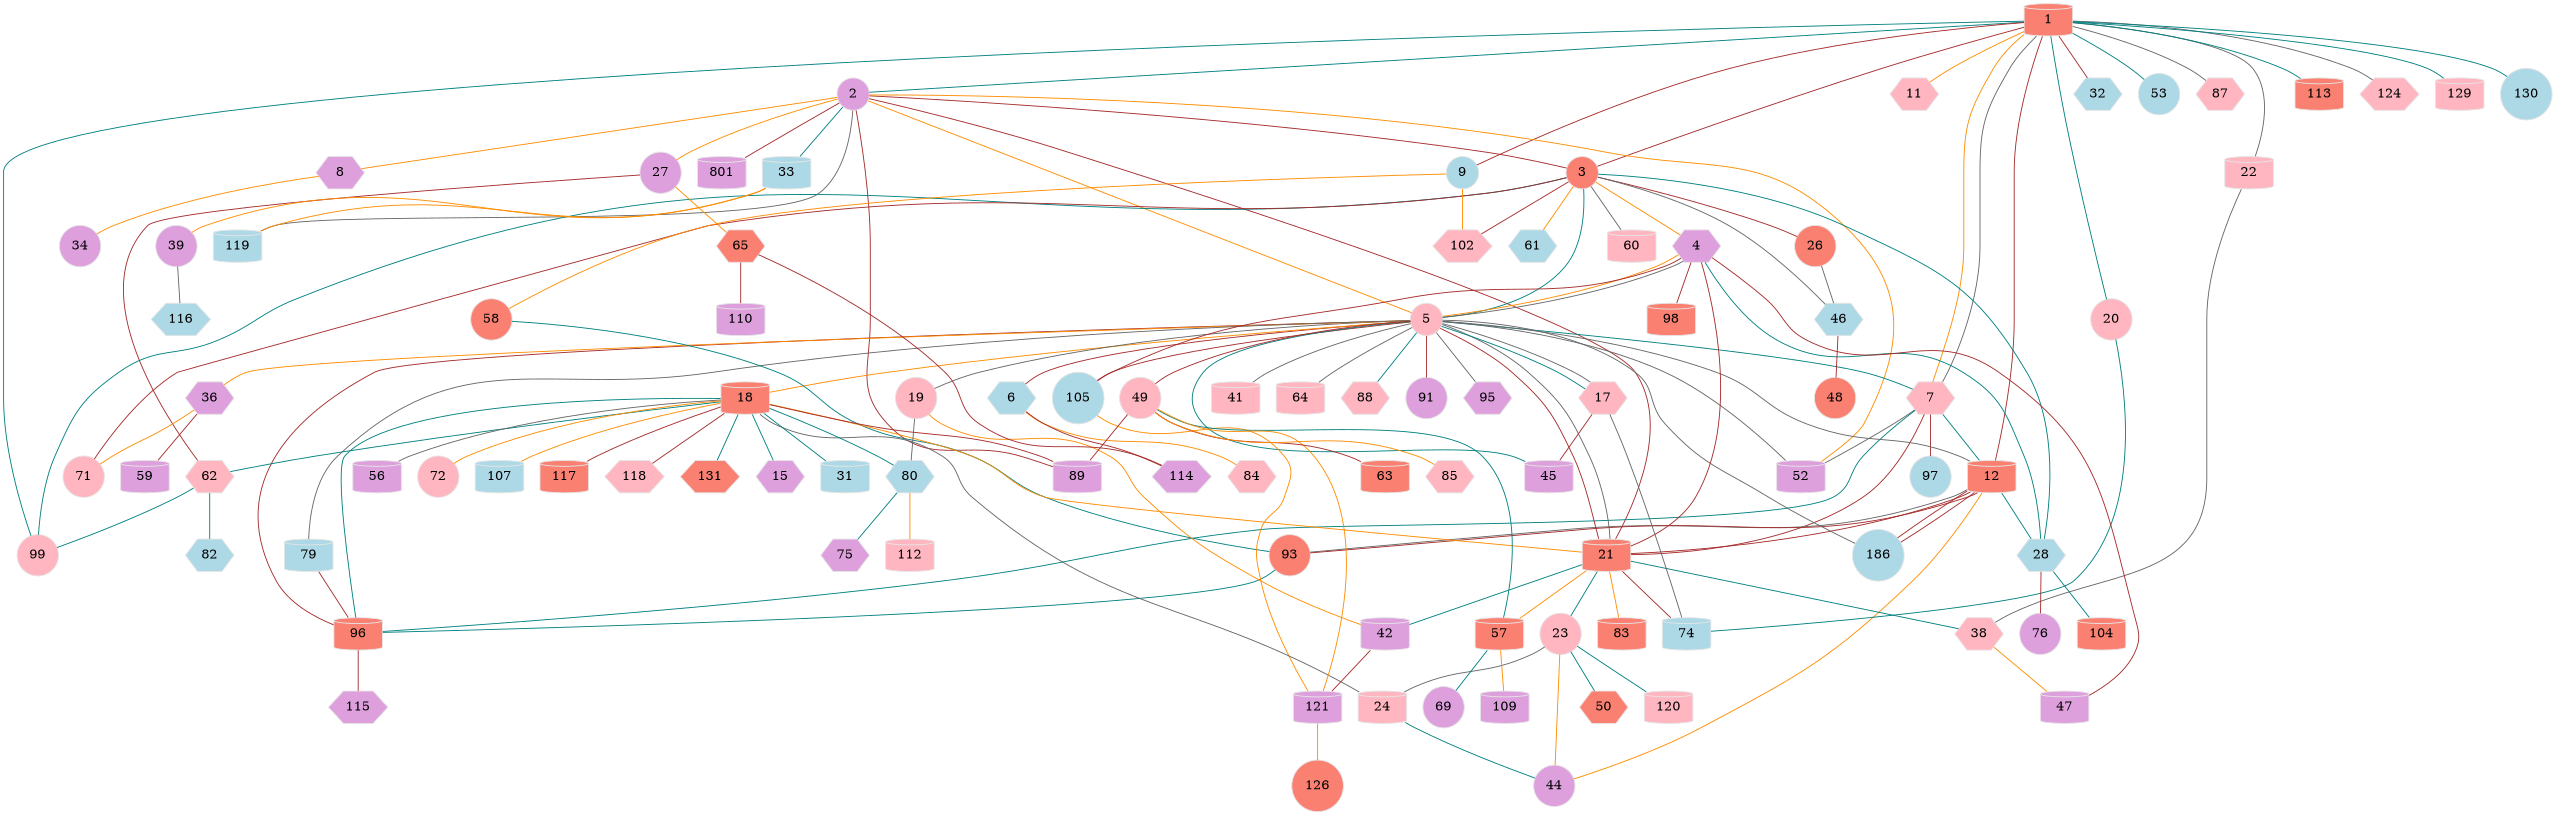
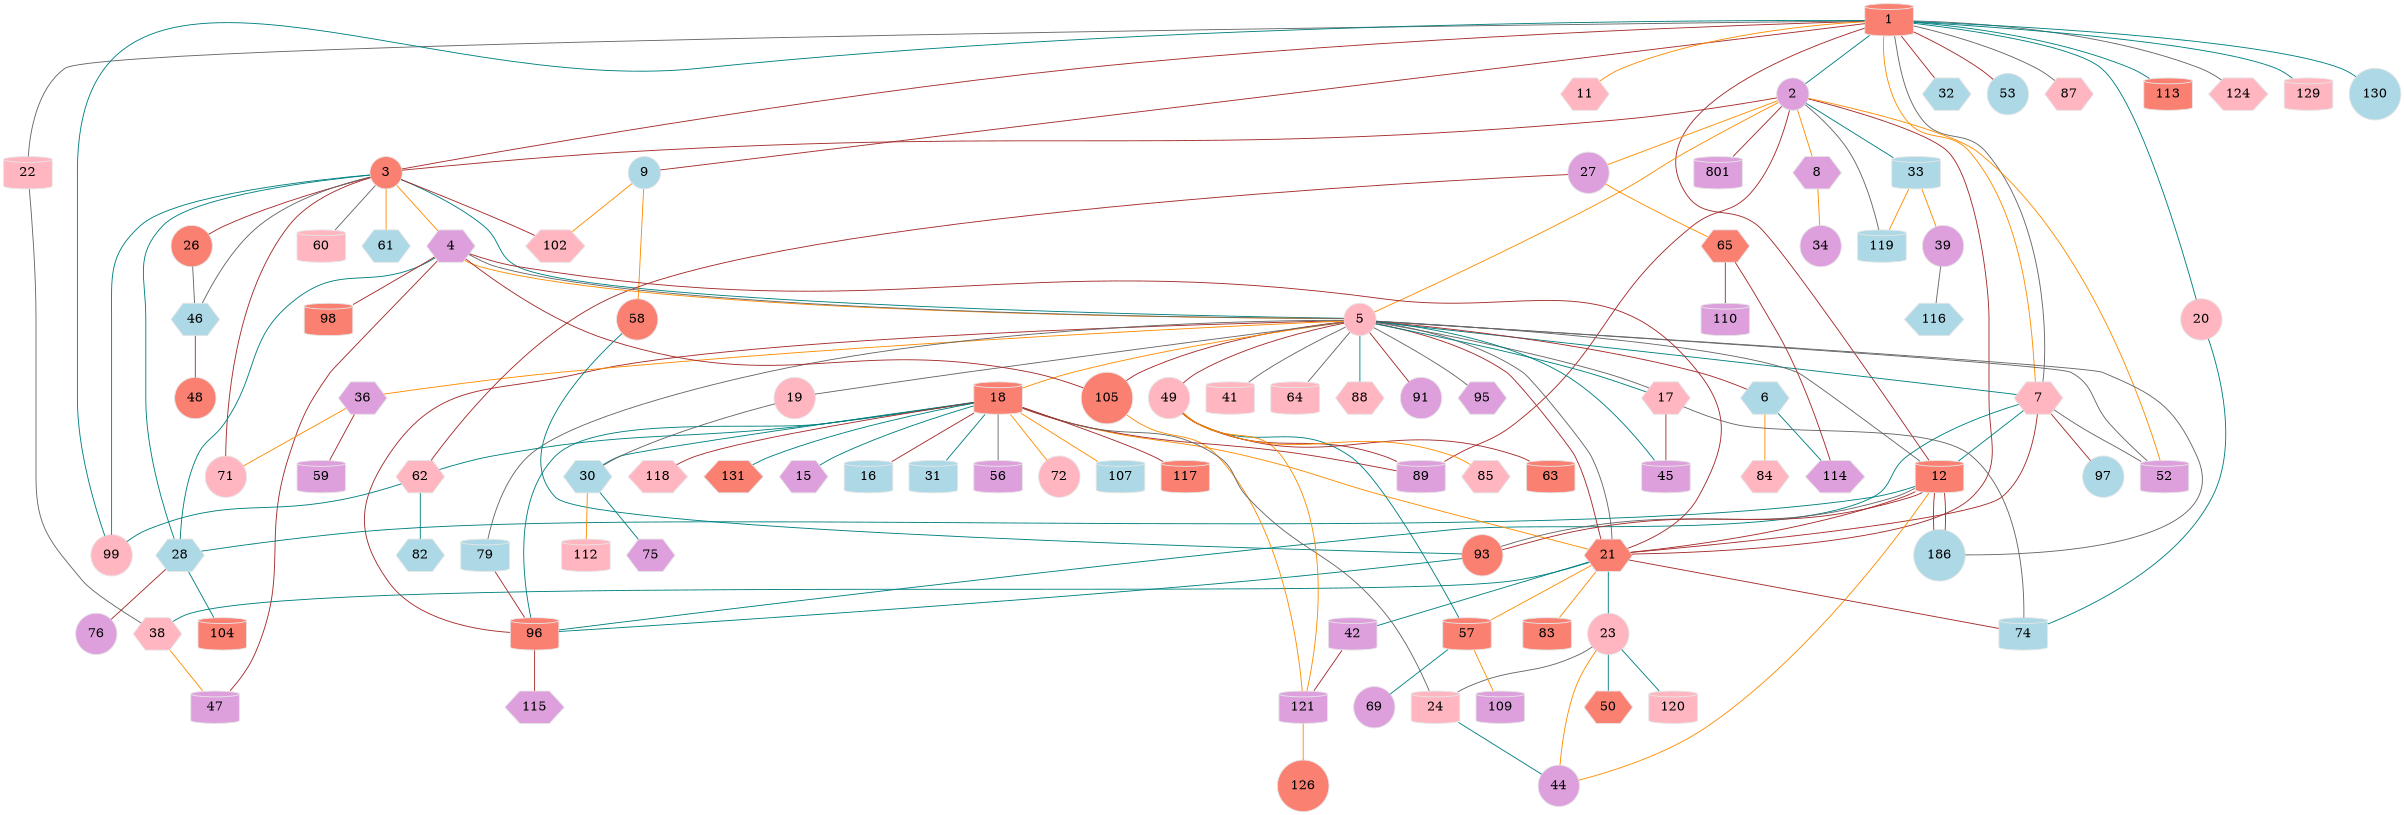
(2110, 55) -> (1955, 53)
(1078, 398) -> (1107, 398)
(1092, 442) -> (1800, 437)
none -> (868, 477)
(910, 477) -> (588, 477)
(1148, 500) -> none
(1606, 555) -> (1608, 555)
